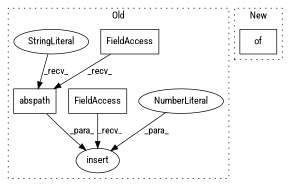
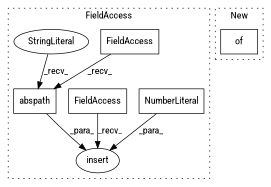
(119, 16) -> (109, 16)
(181, 101) -> (172, 101)
